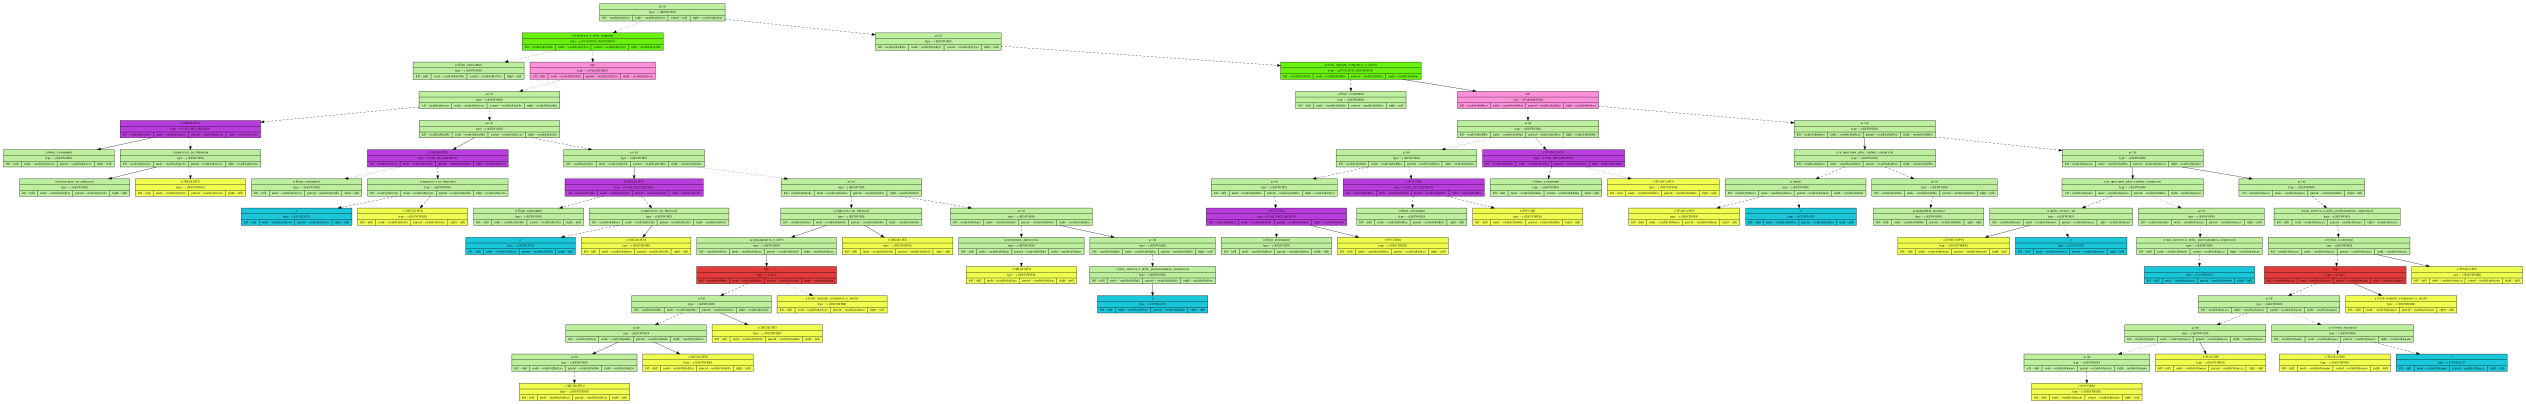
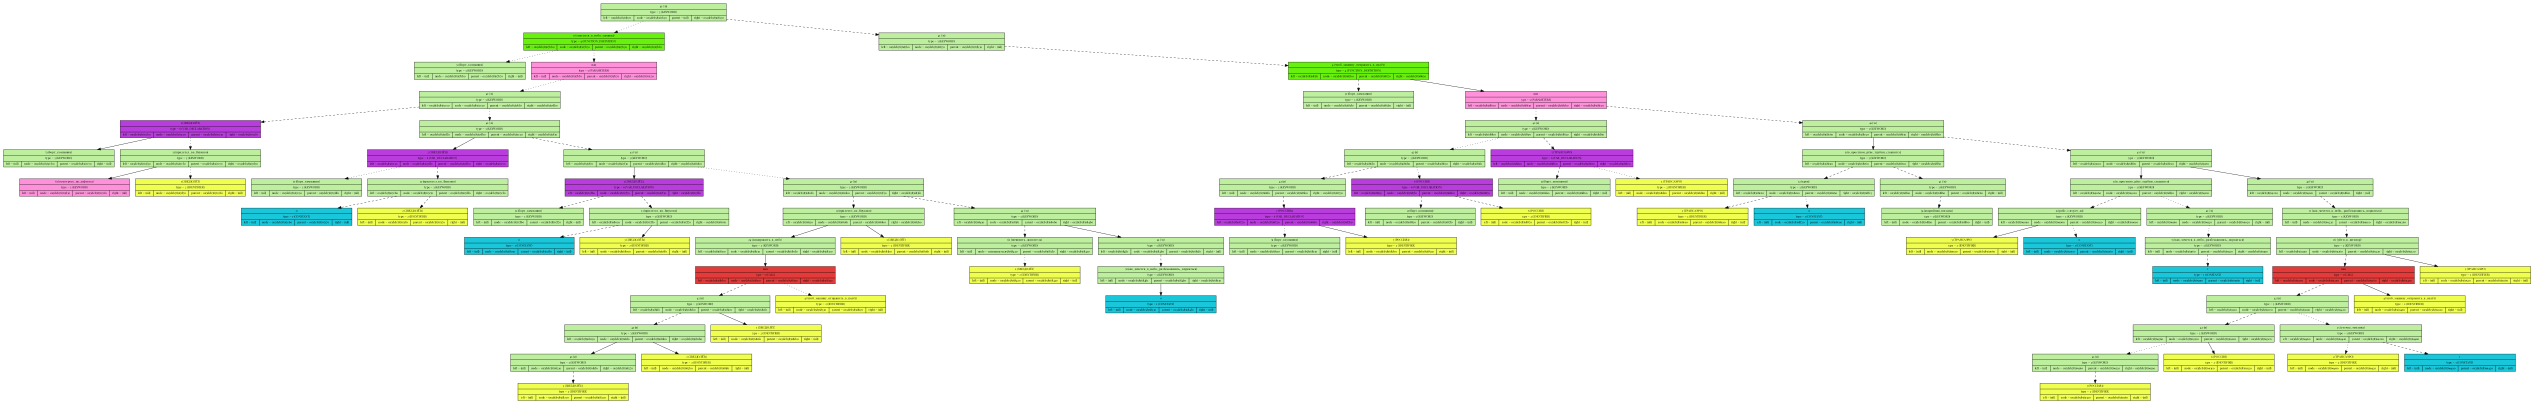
(75, 188) -> (75, 188)
(994, 252) -> (998, 252)
